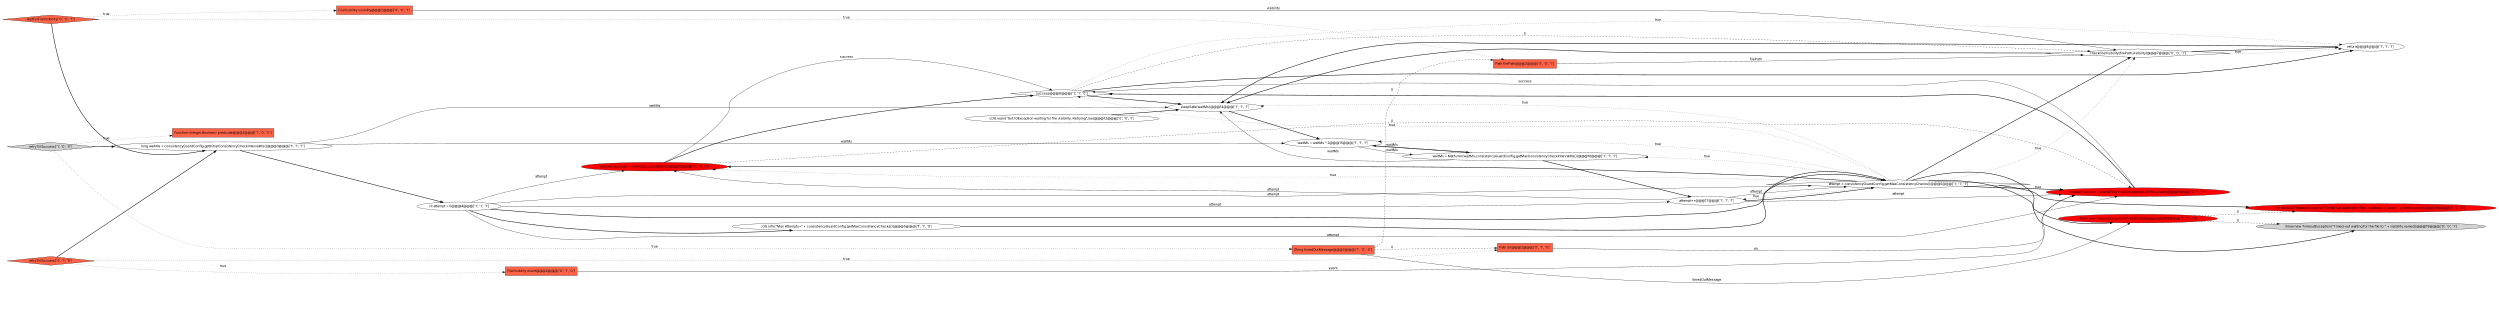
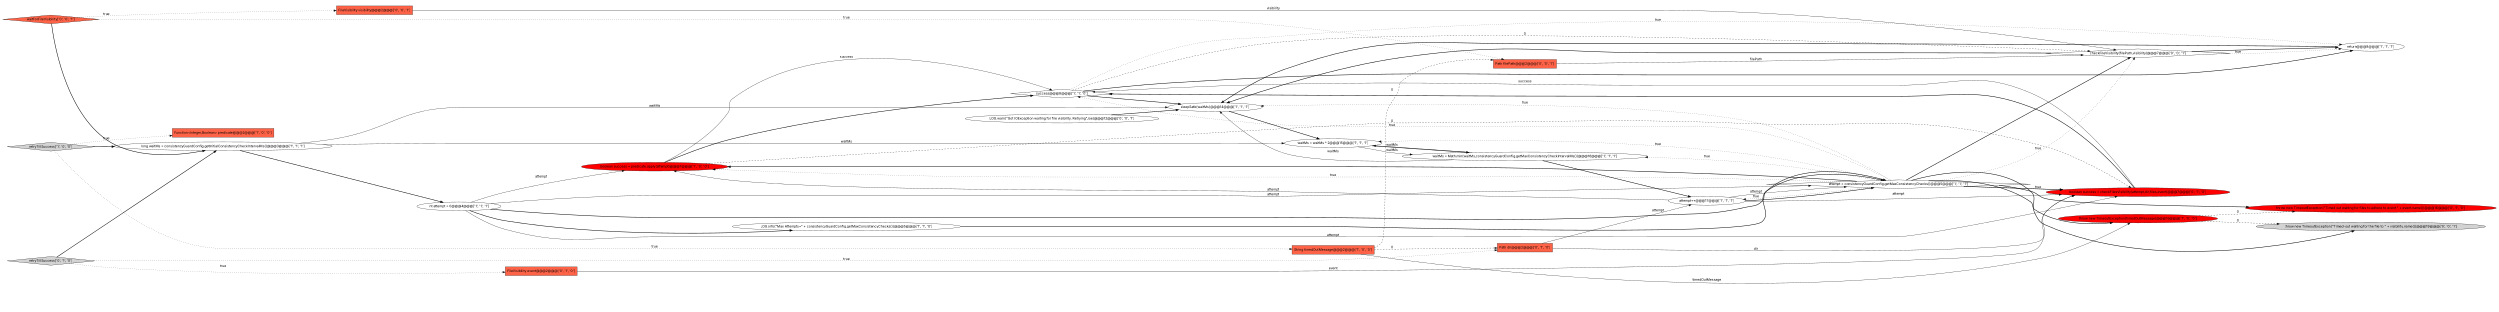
(1084, 206) -> (1615, 224)
(51, 261) -> (51, 261)
